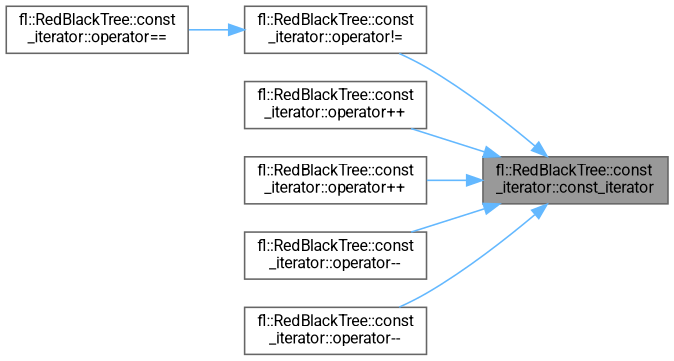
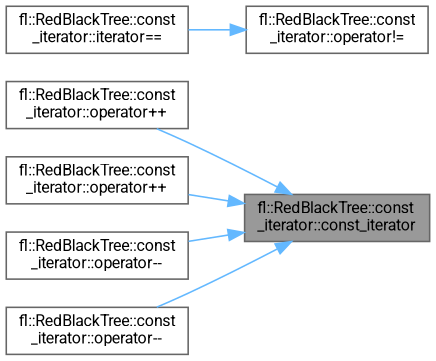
(97, 30) -> (97, 30)
(470, 96) -> none
